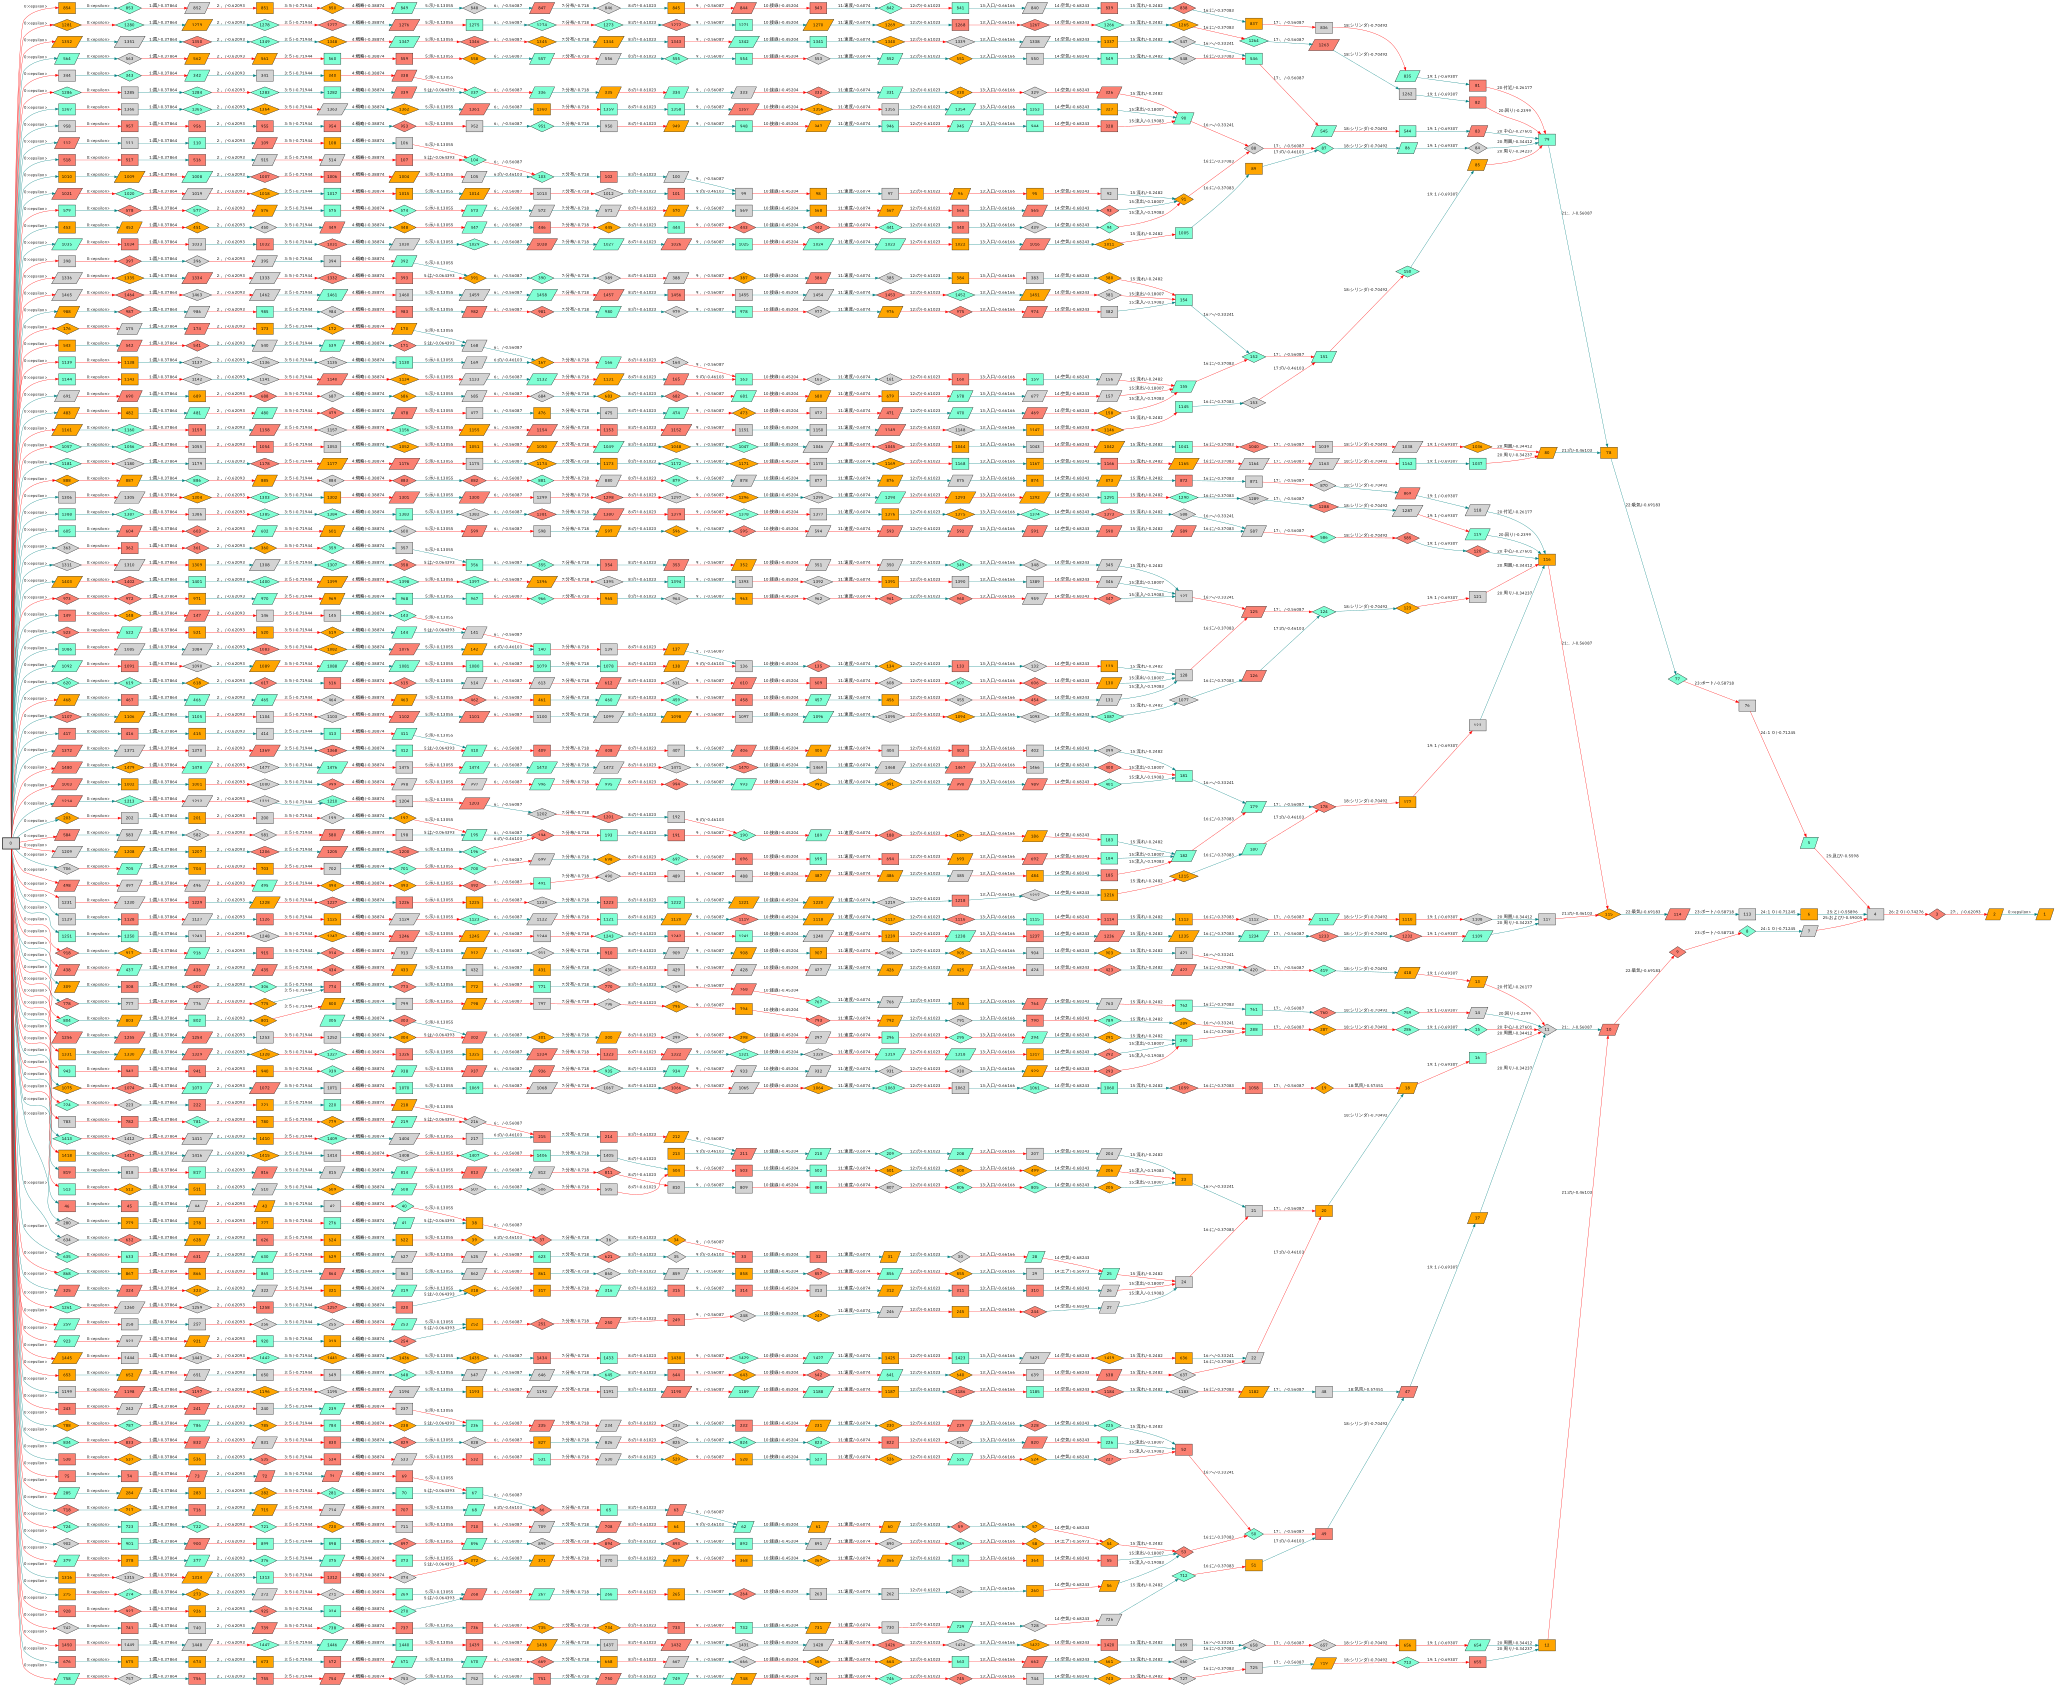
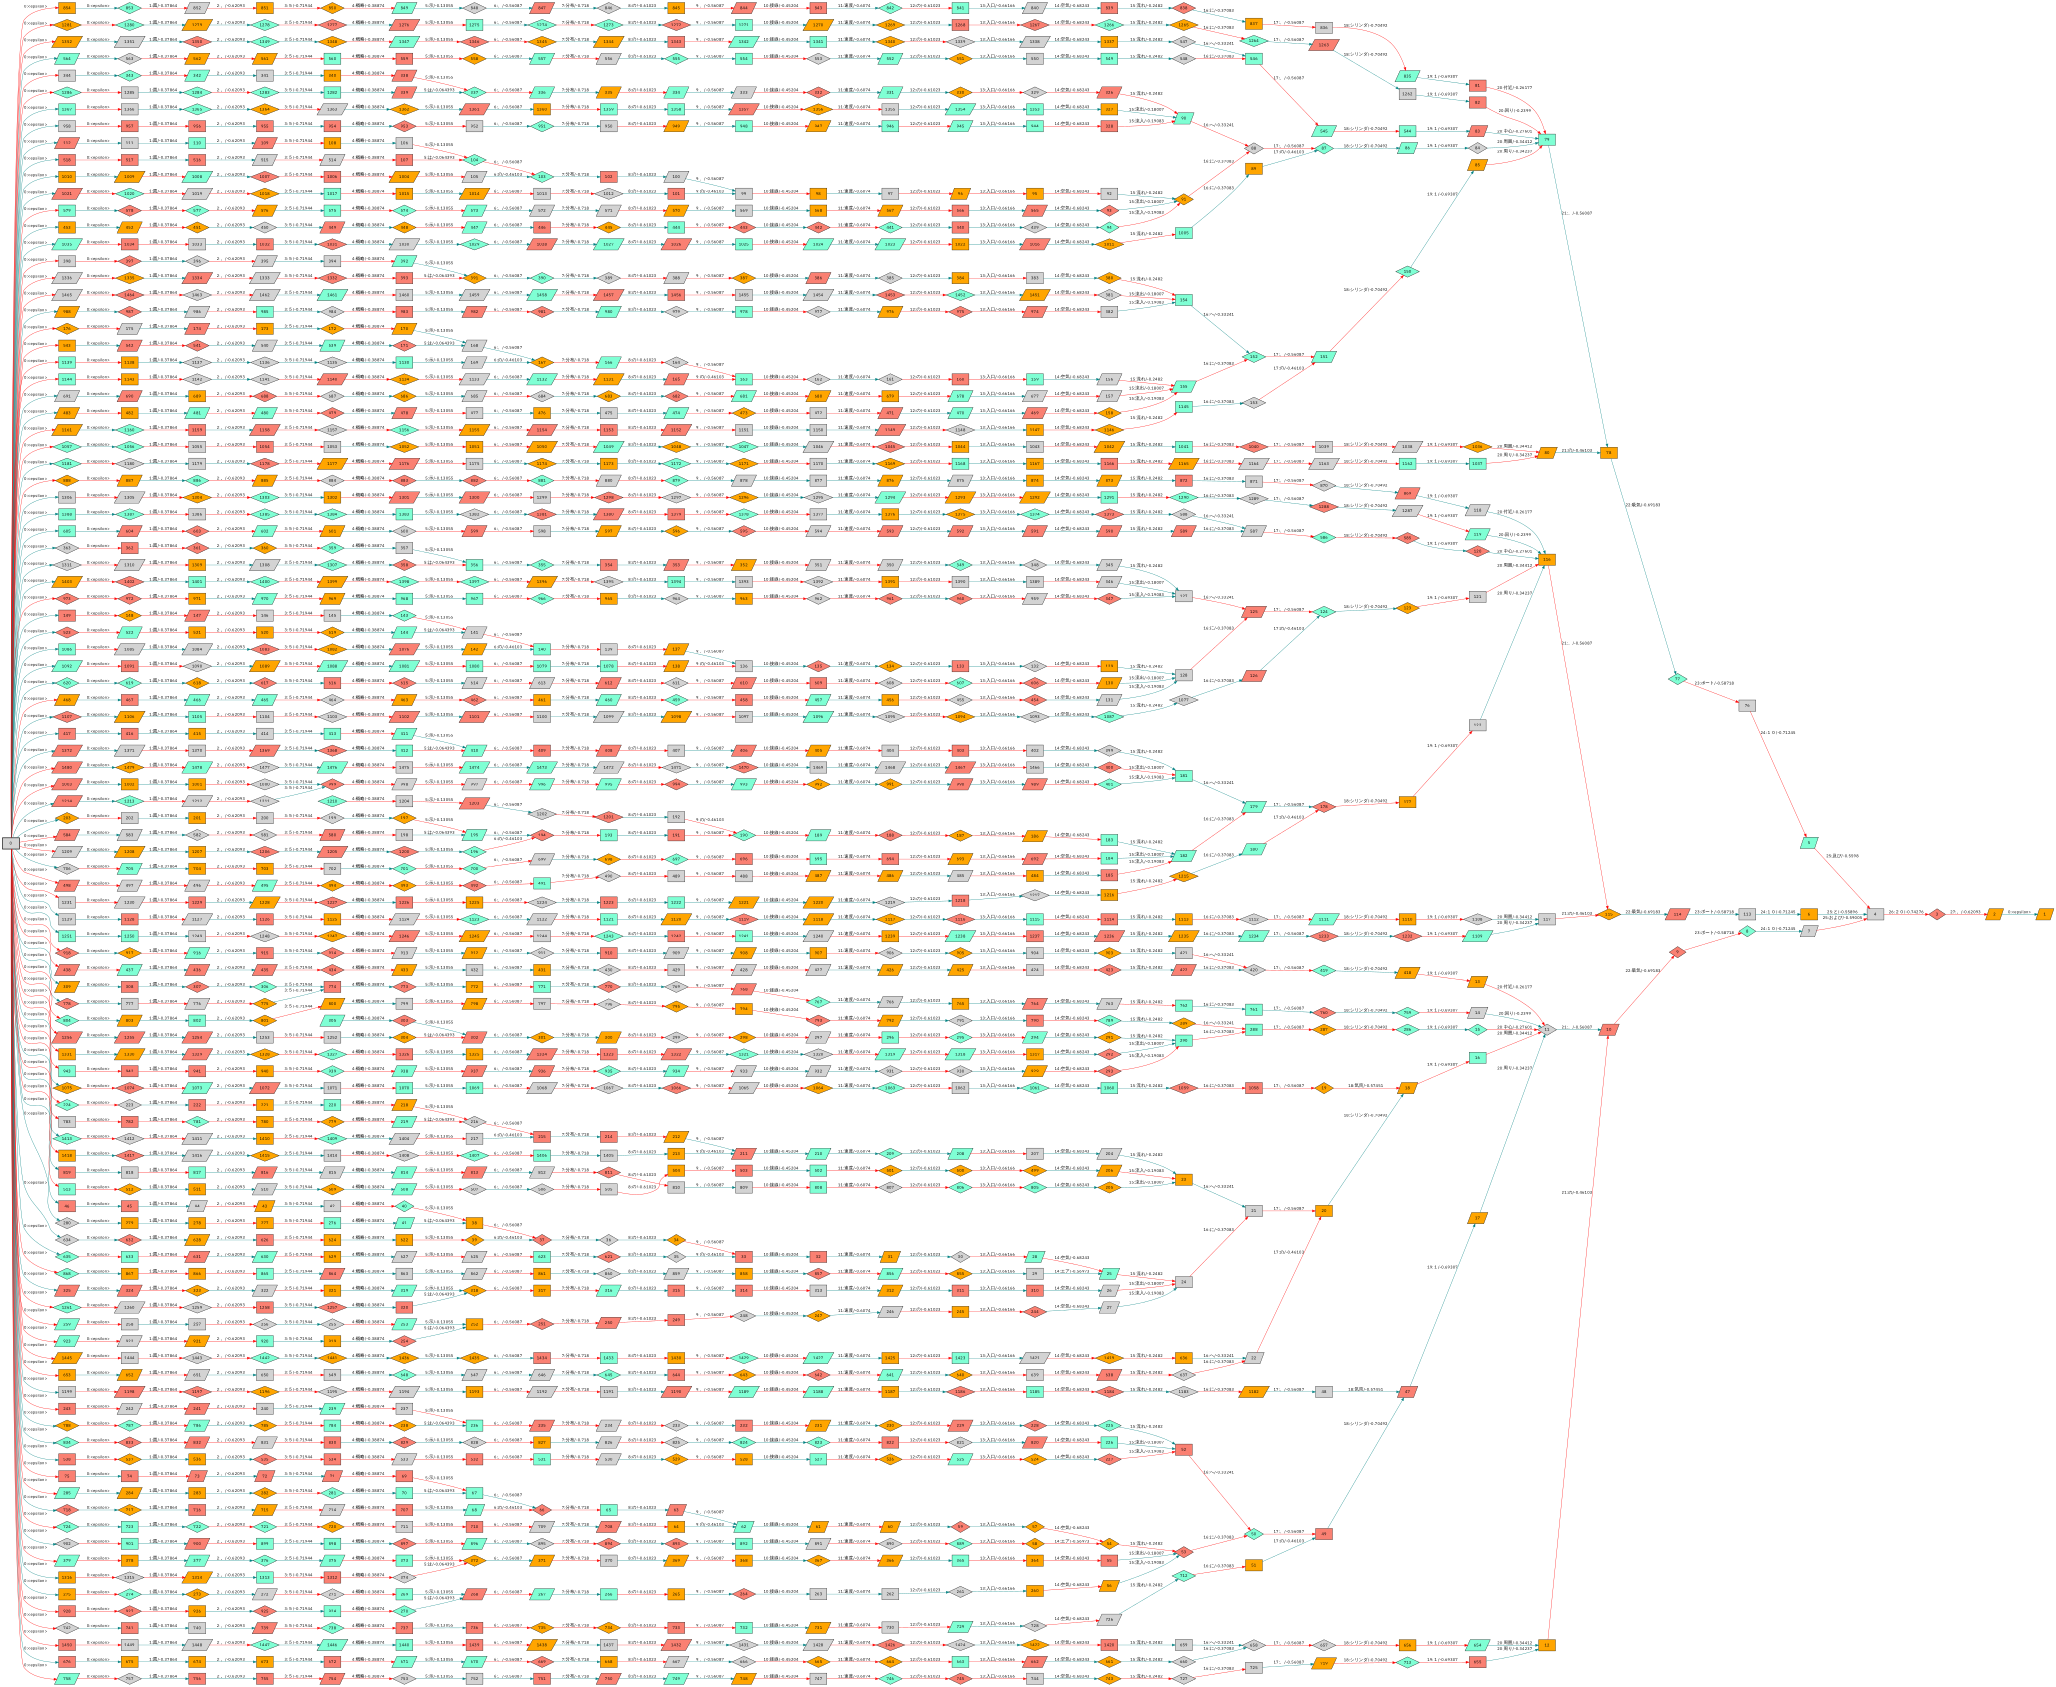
(97, 396) -> (97, 396)
(297, 805) -> (299, 794)
(641, 1164) -> (641, 1155)
